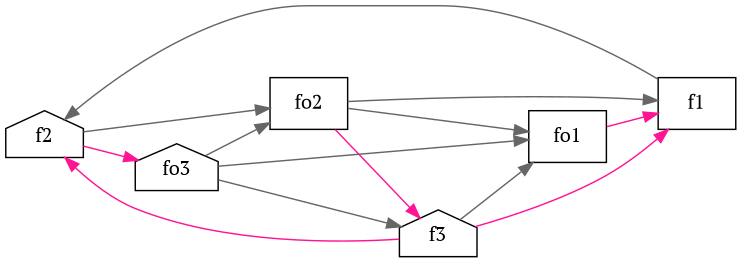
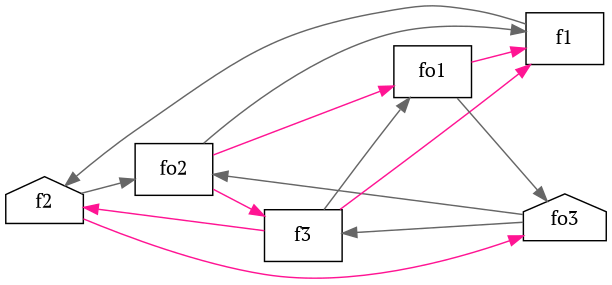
(431, 119) -> (297, 123)
(373, 153) -> (497, 144)
(438, 236) -> (303, 236)
